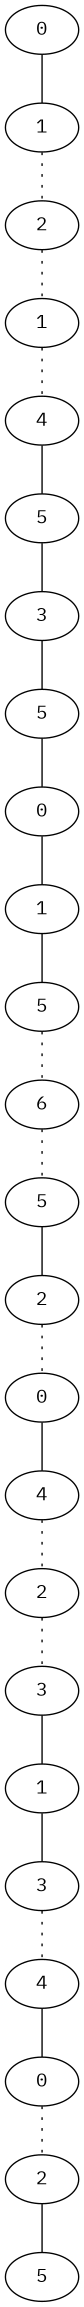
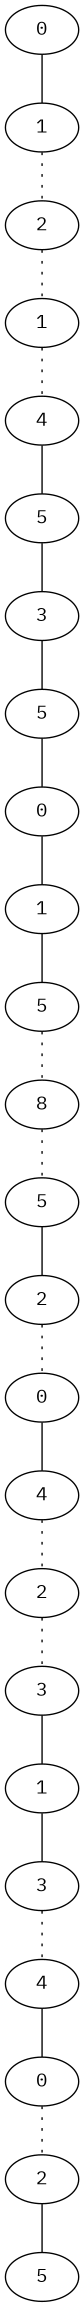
(42, 1105) -> (42, 1105)
